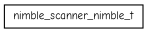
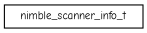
(74, 16) -> (74, 16)
